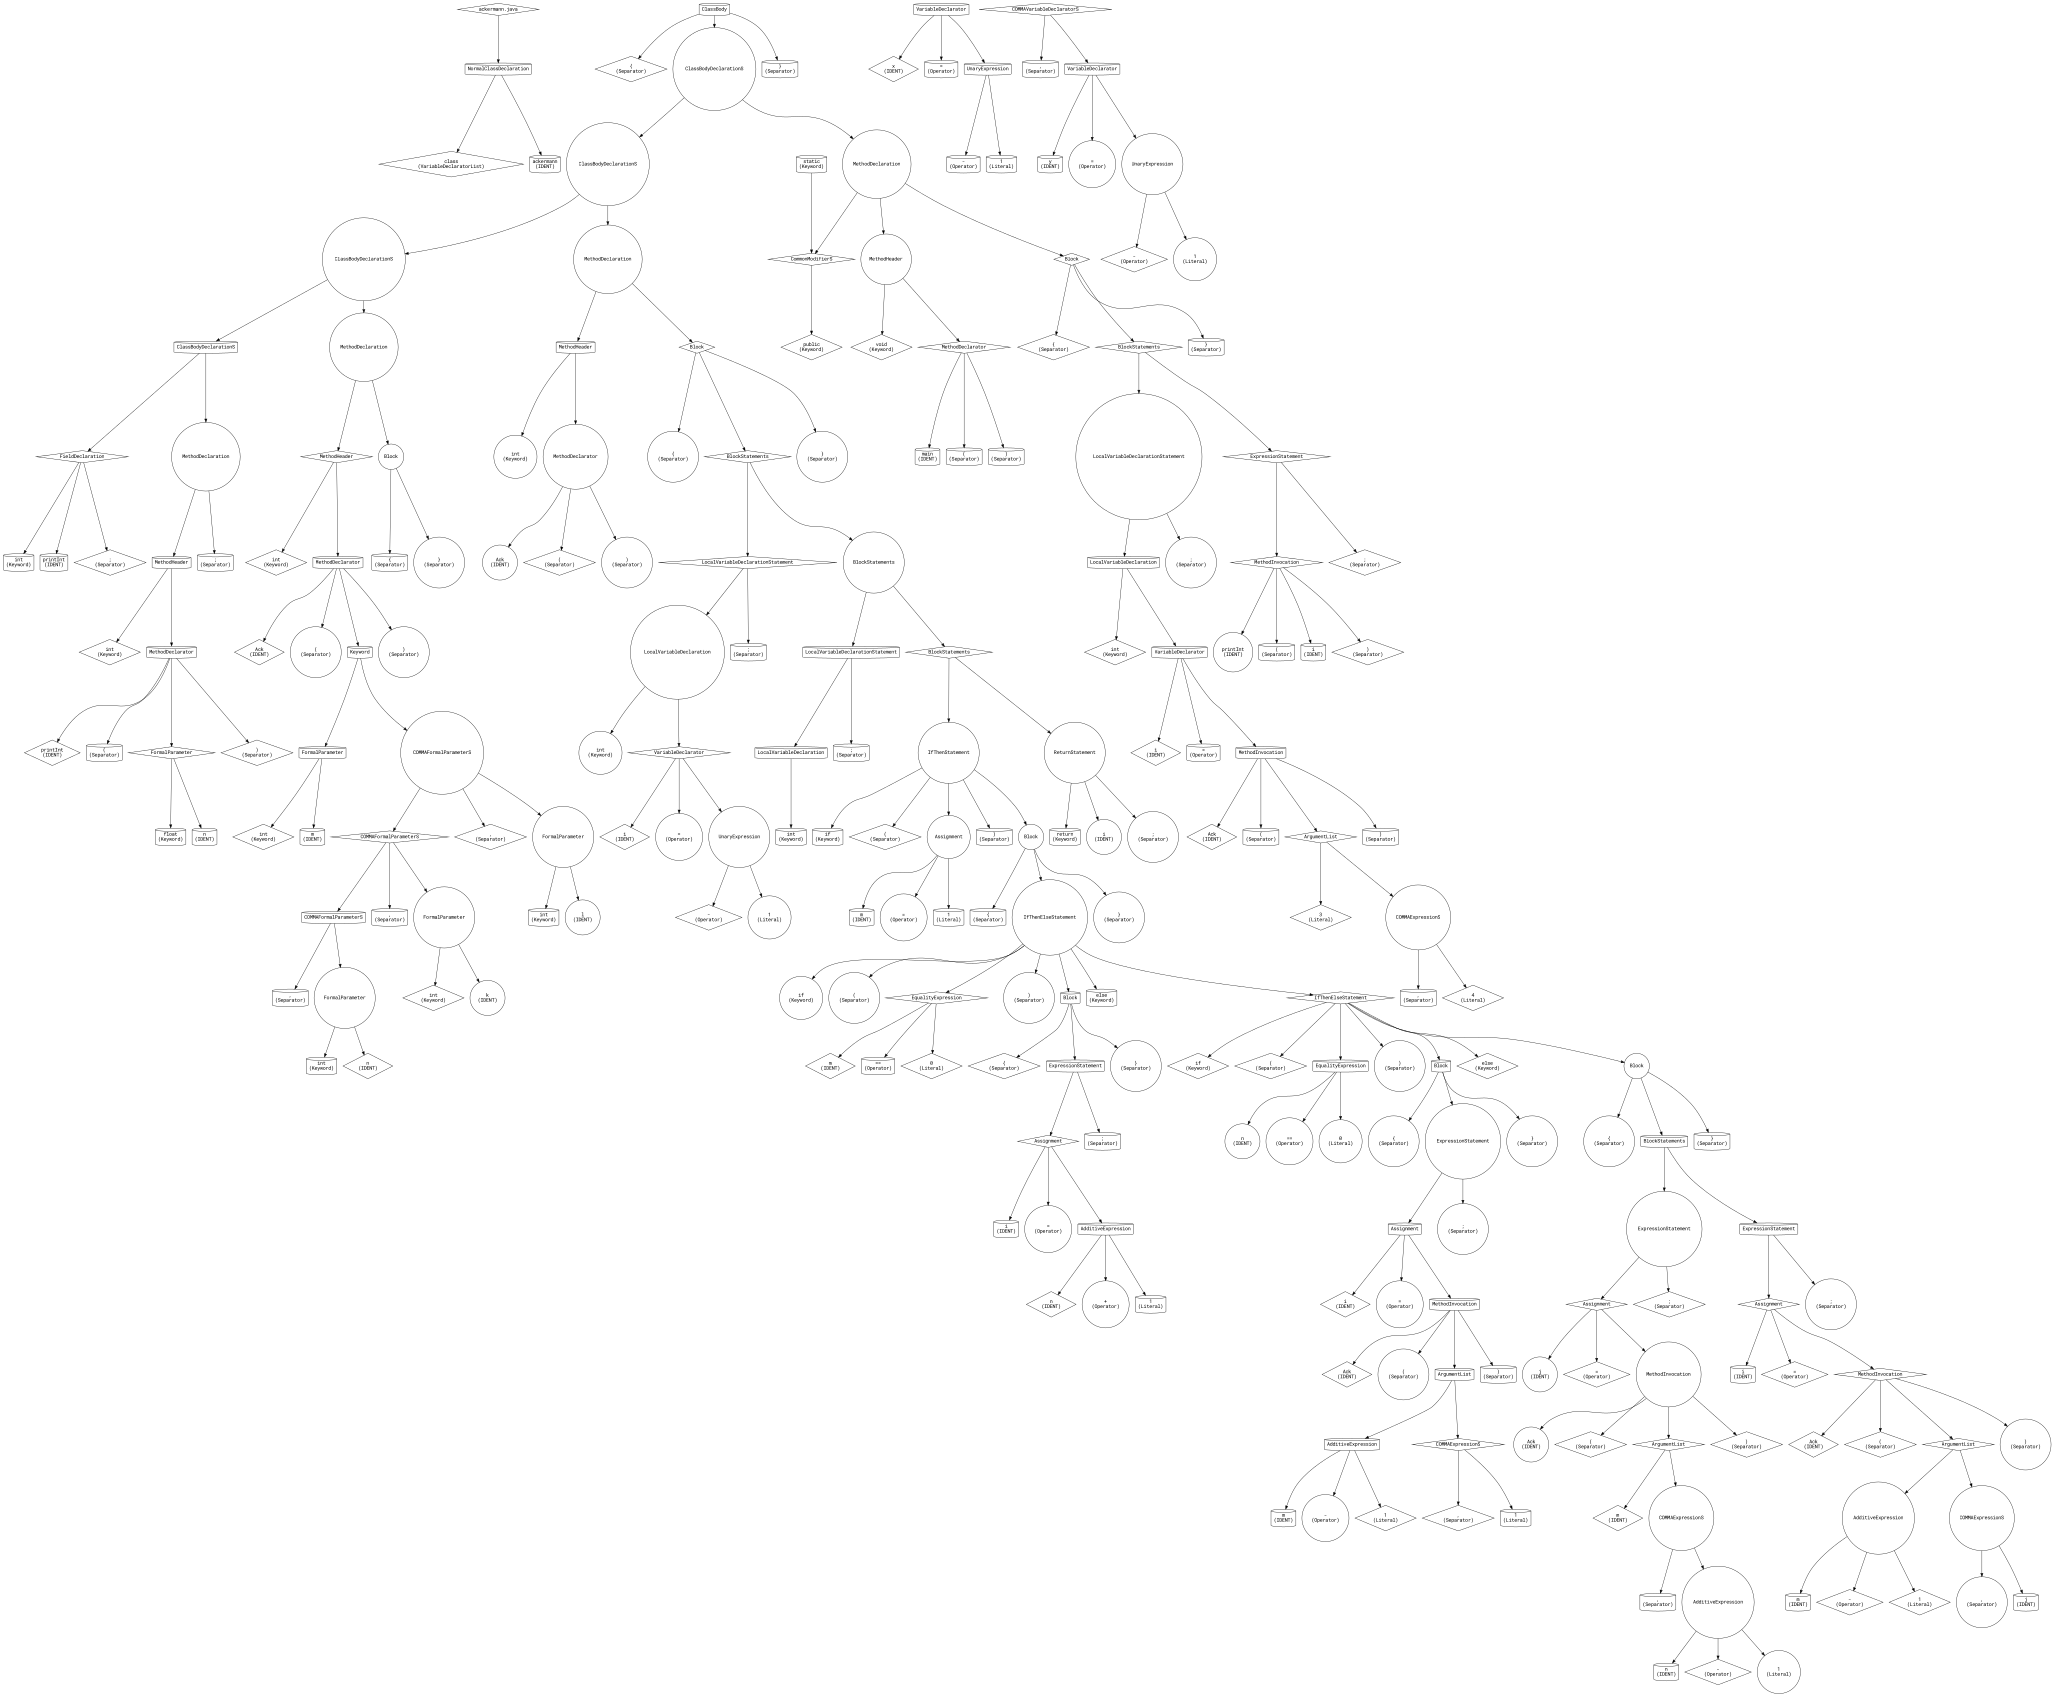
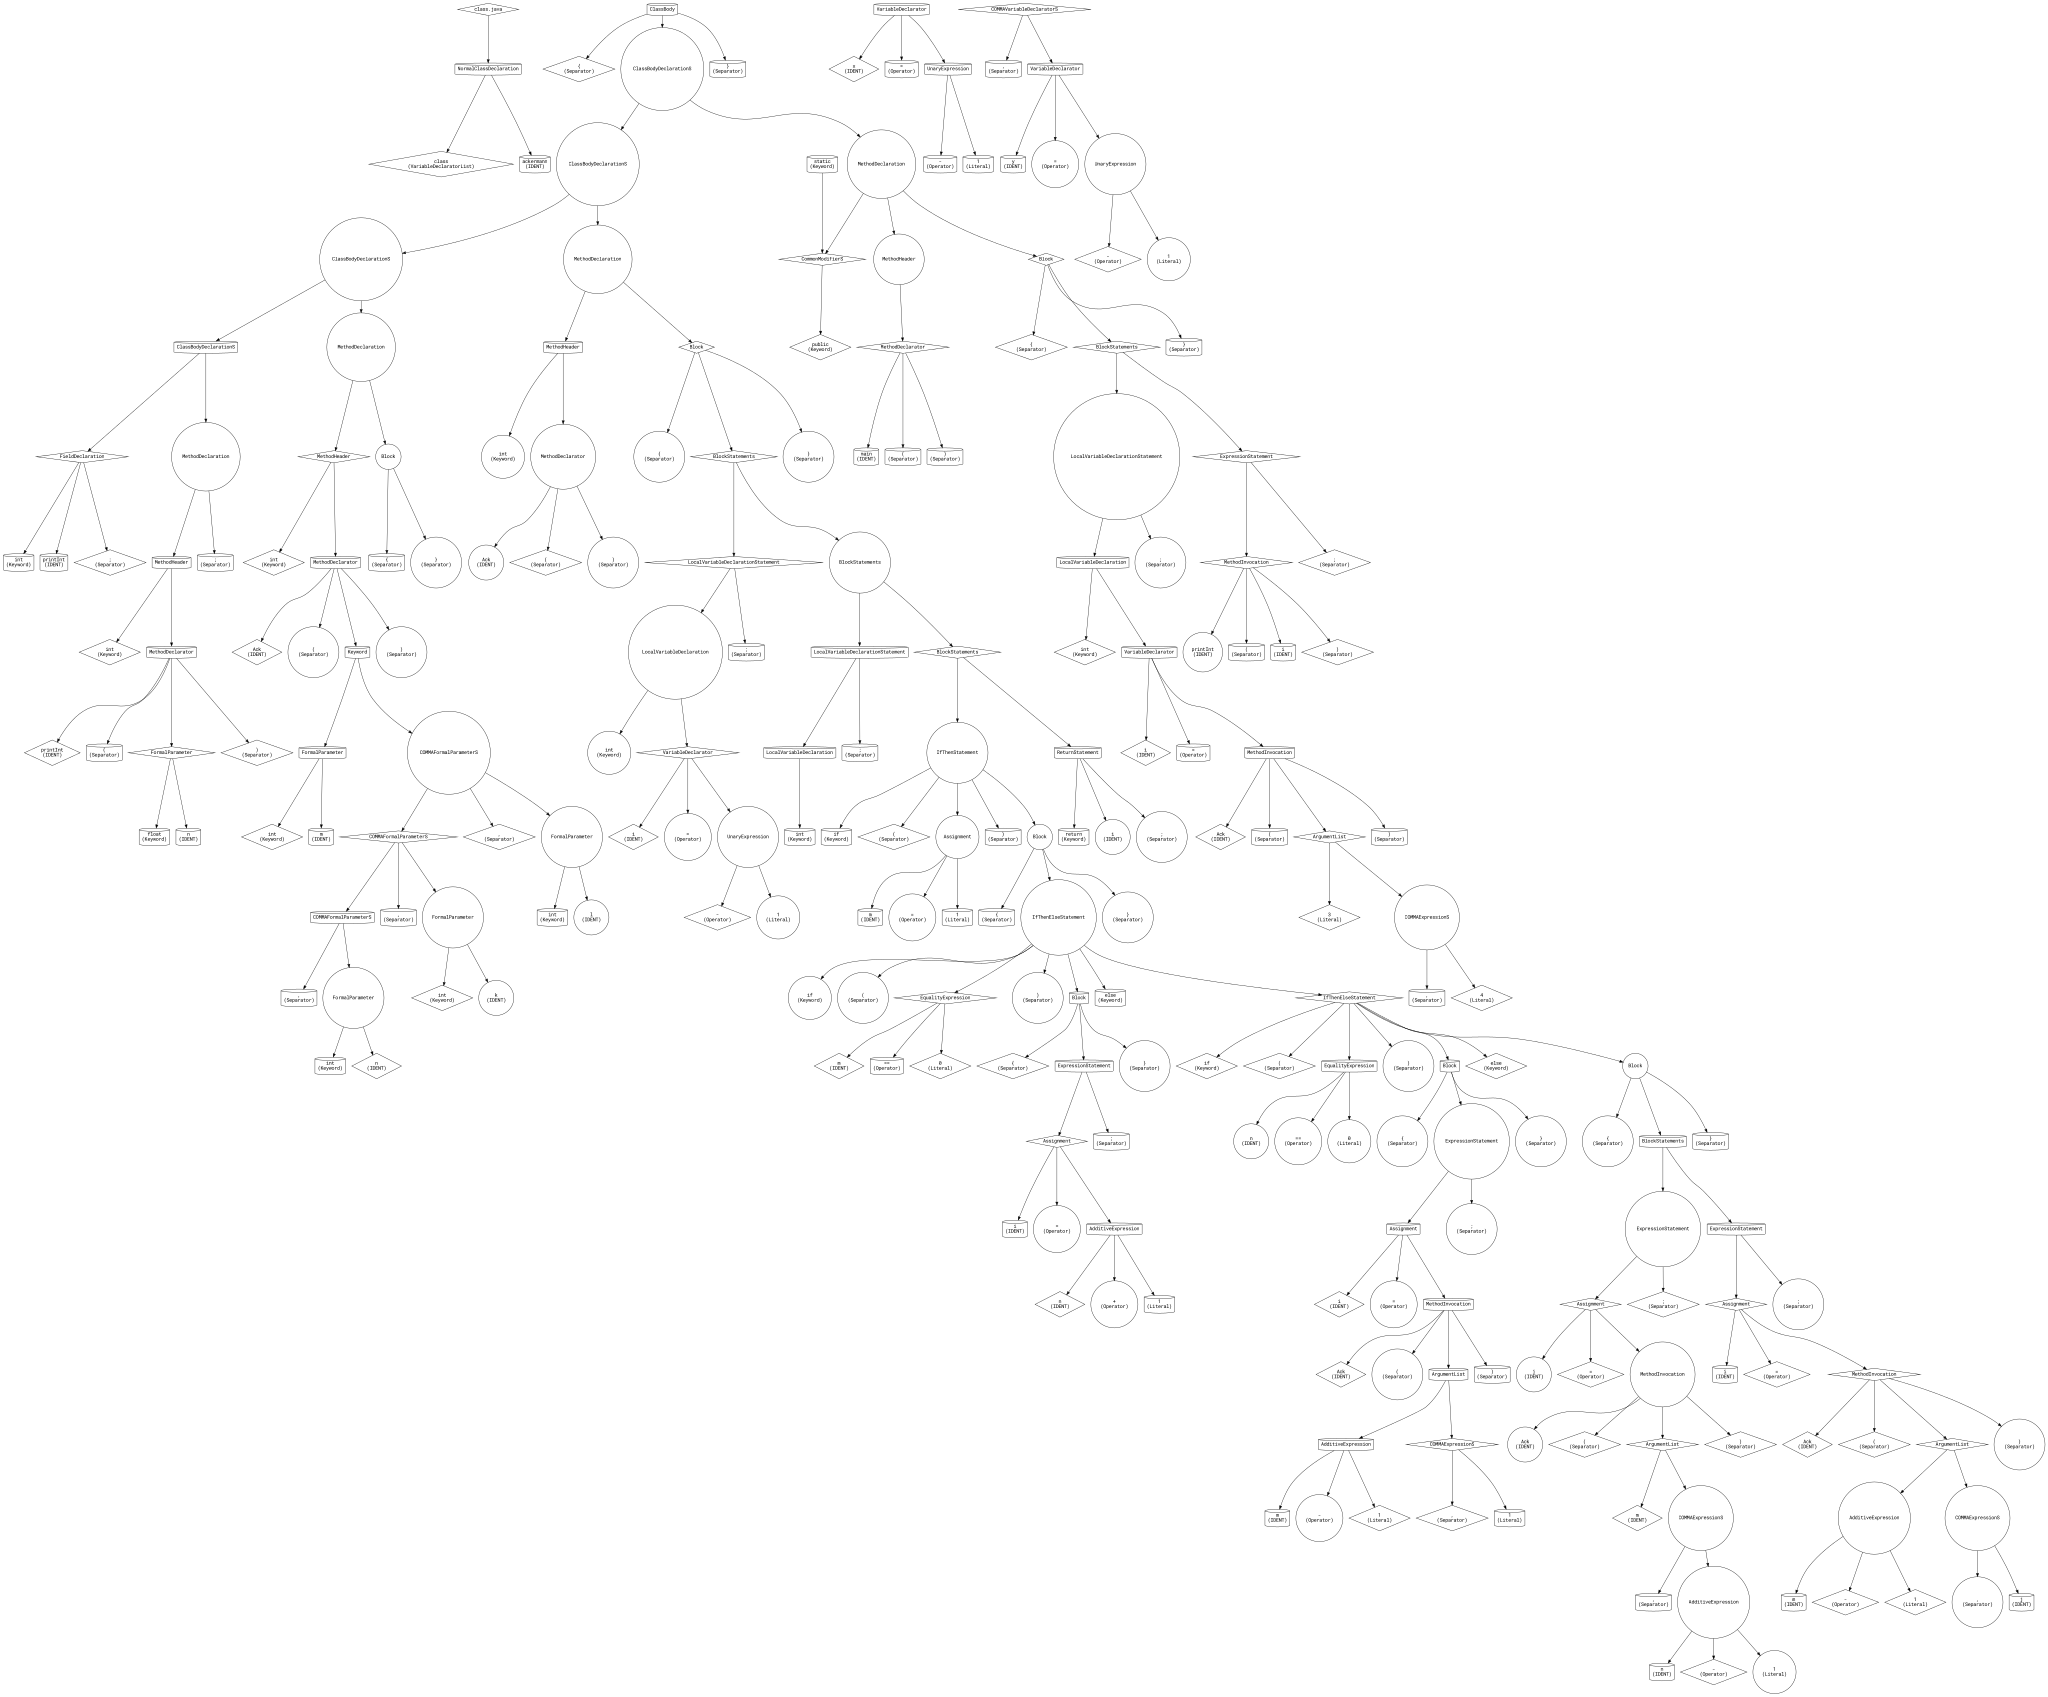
(498, 9) -> (488, 9)
(881, 347) -> none
(1075, 753) -> (1078, 753)
